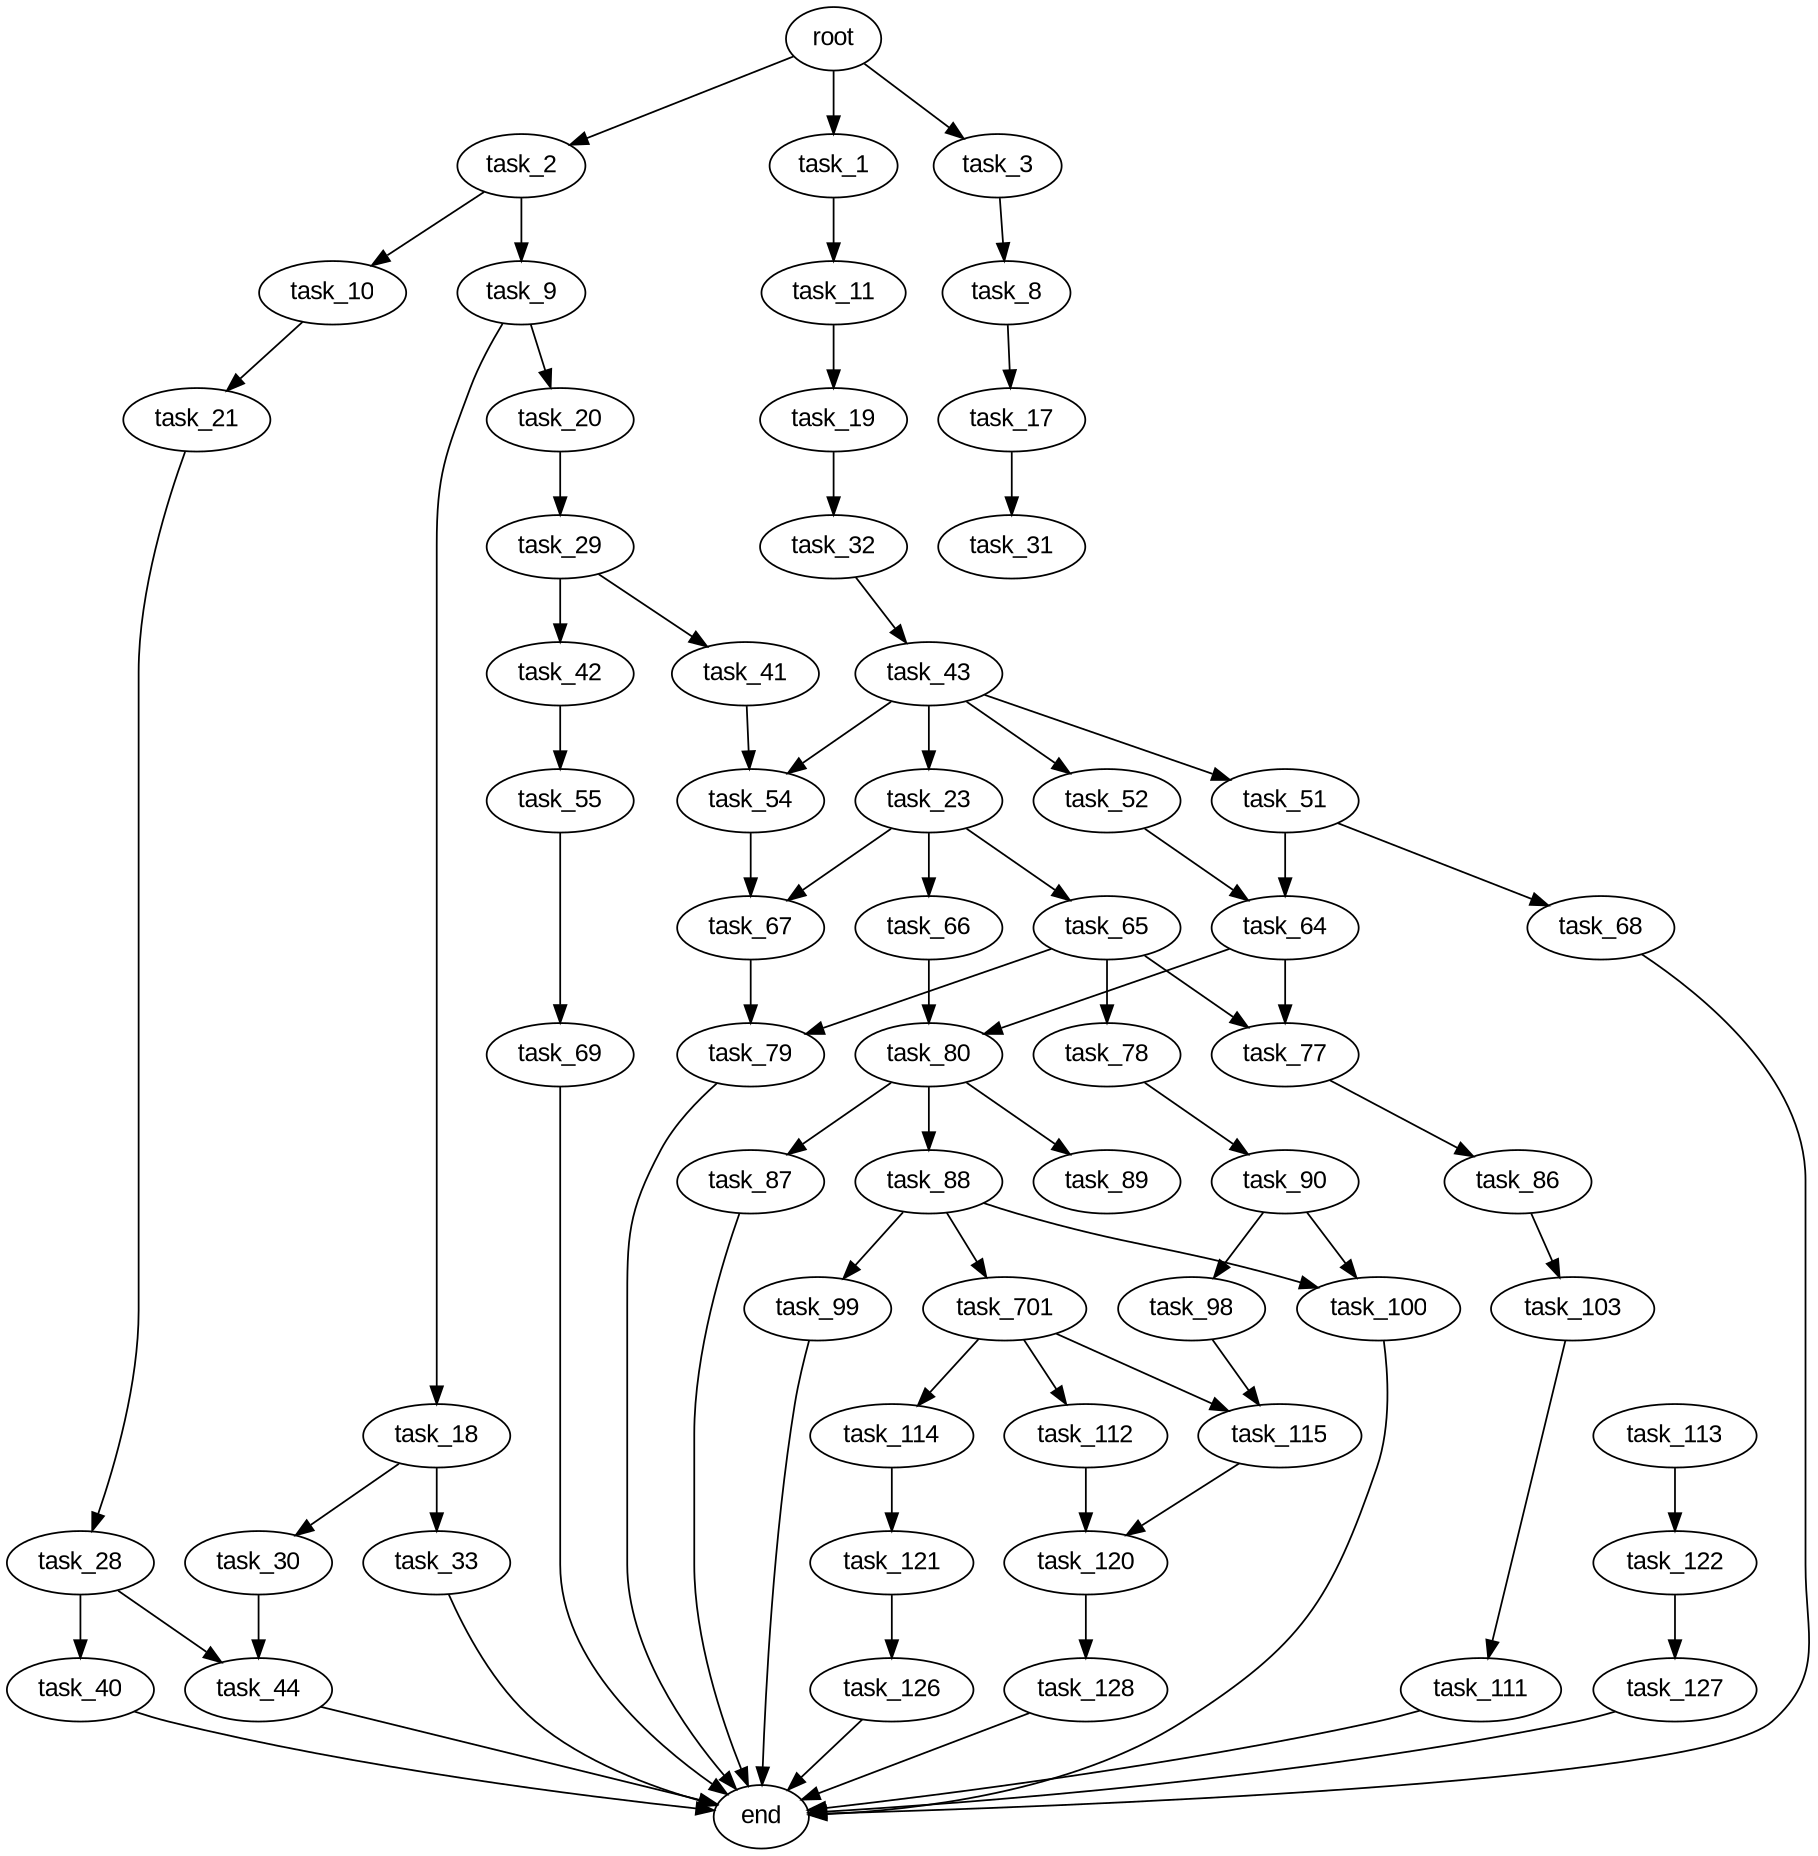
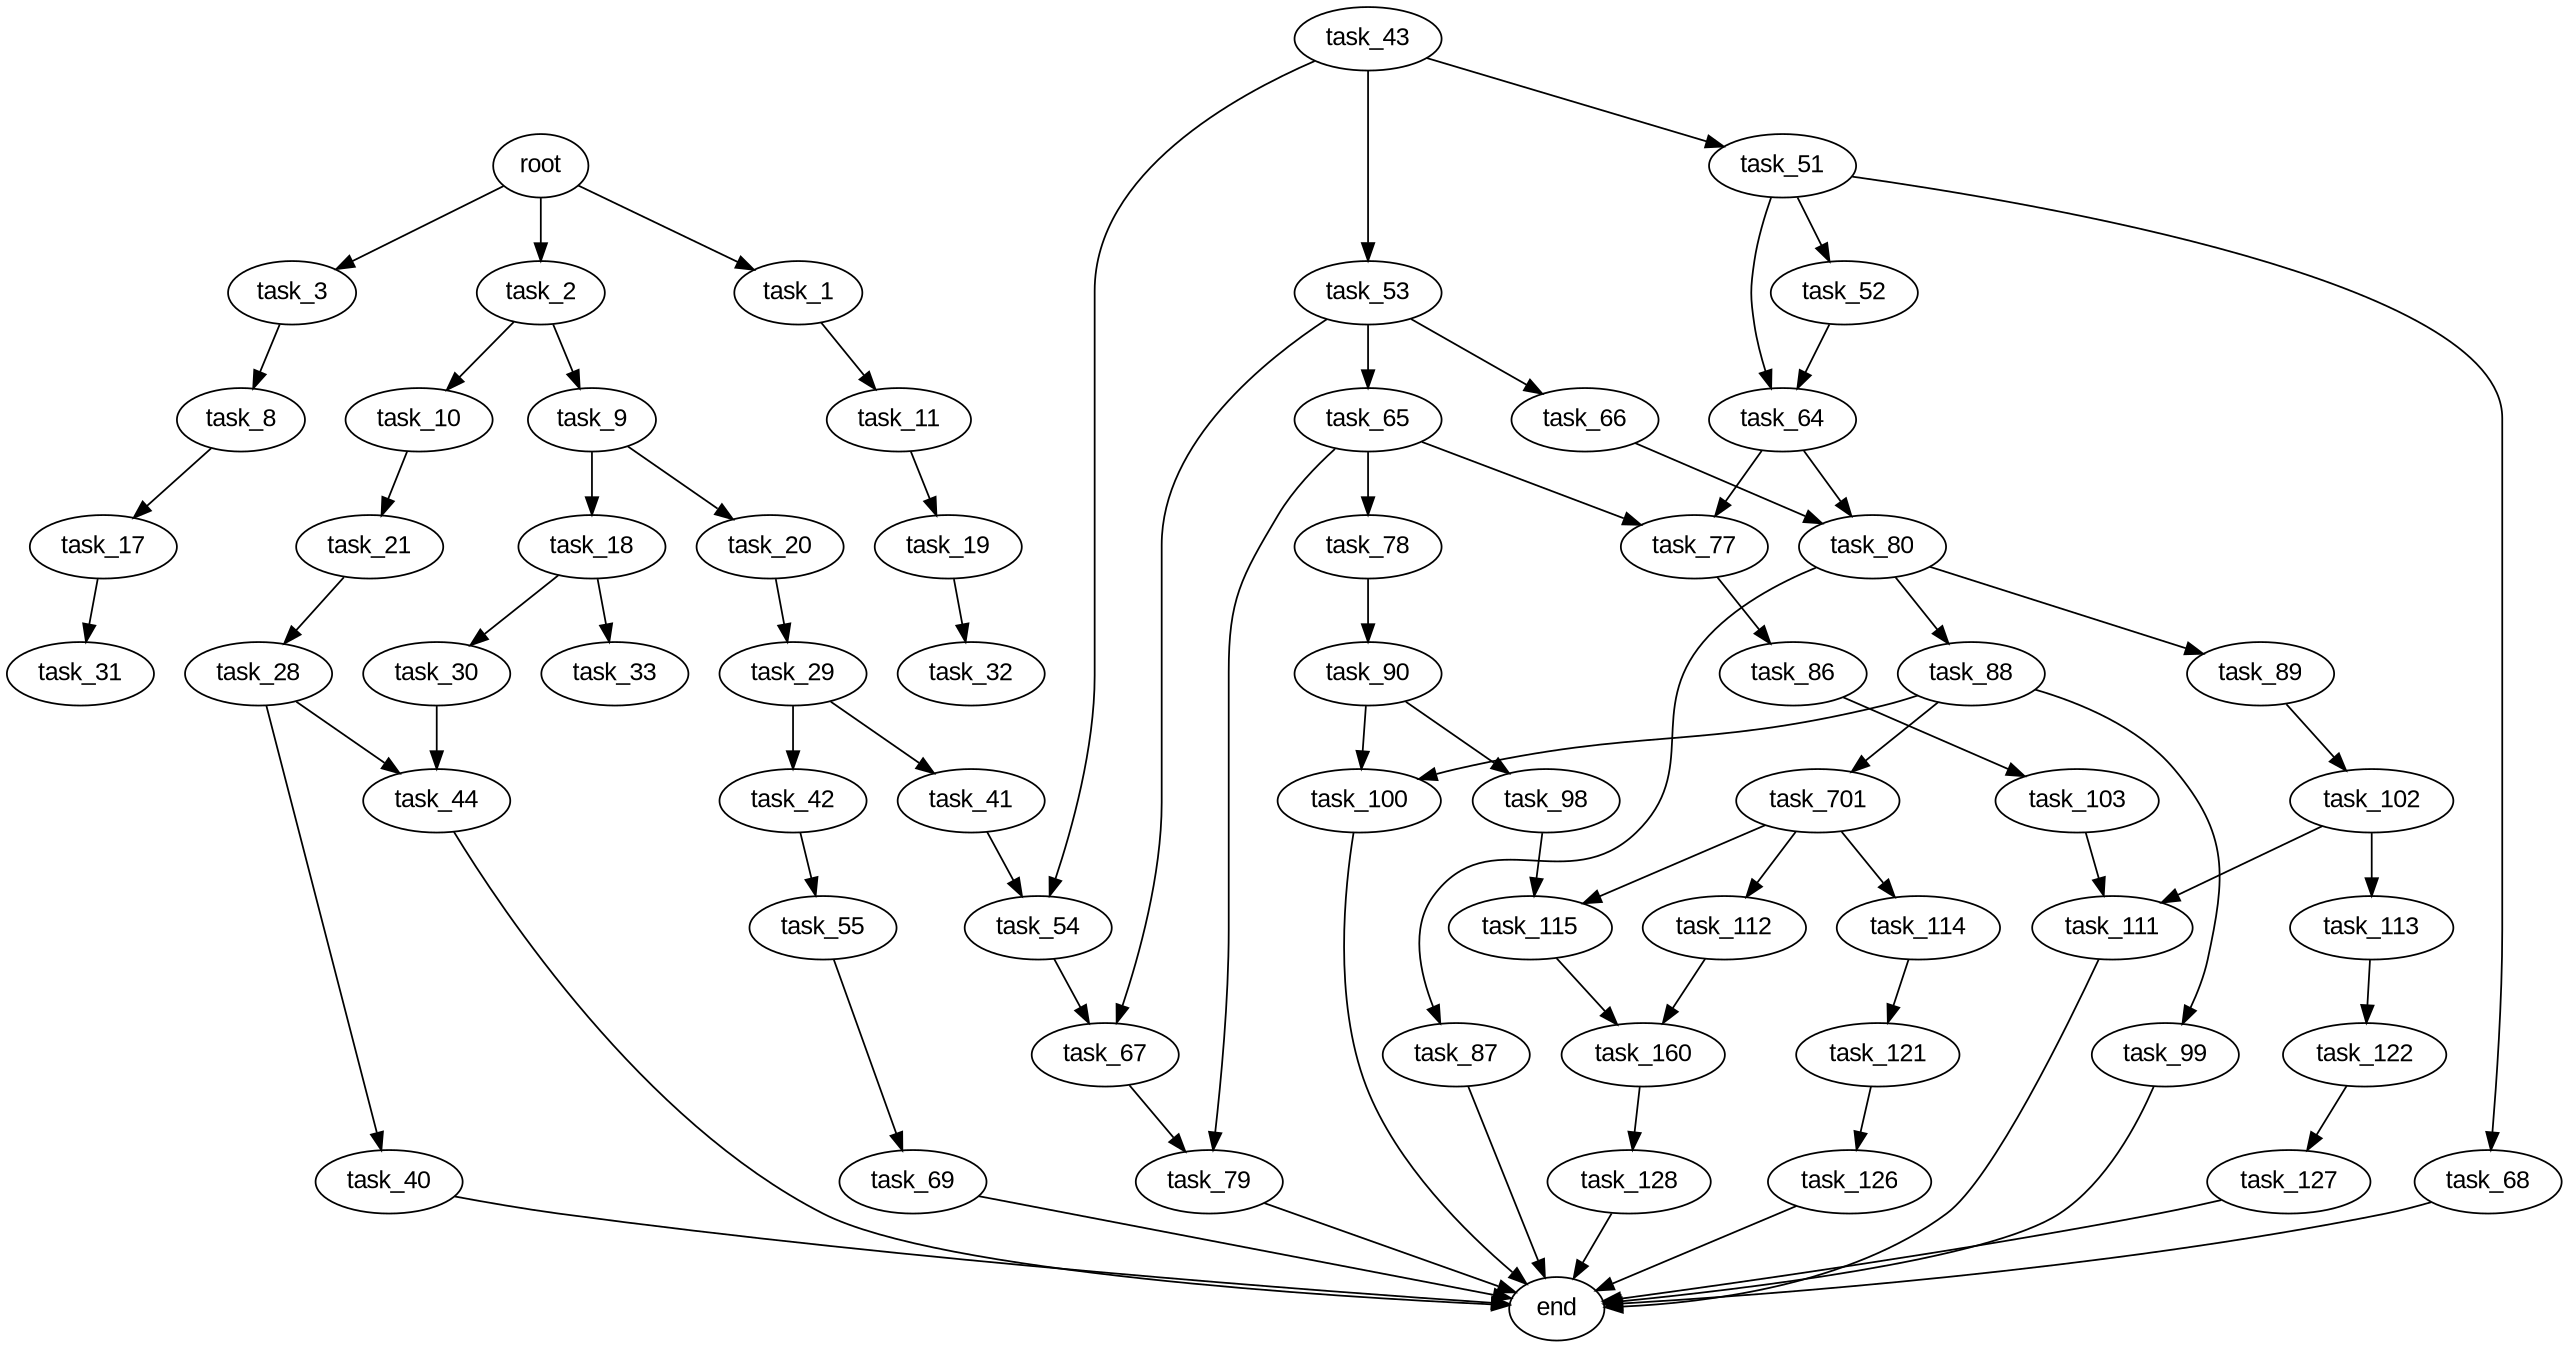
(875, 603) -> none
(1011, 732) -> (1810, 221)
(929, 801) -> (1368, 293)
none -> (2372, 801)
(1086, 1563) -> (1643, 1055)
(547, 1730) -> none
